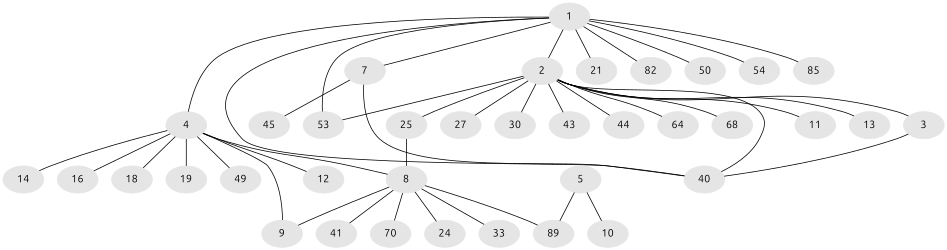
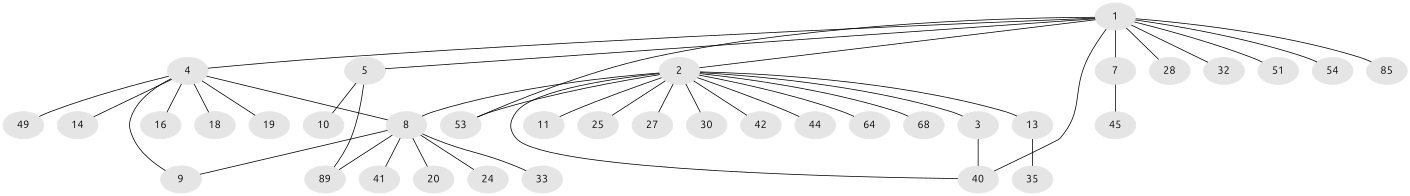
none -> (793, 40)
(597, 71) -> (1170, 71)
(651, 71) -> (1224, 71)
(705, 71) -> (1278, 71)
(569, 125) -> (761, 125)
(406, 147) -> (533, 89)
(428, 157) -> none
(324, 179) -> none
none -> (1032, 179)
(391, 234) -> (434, 179)
